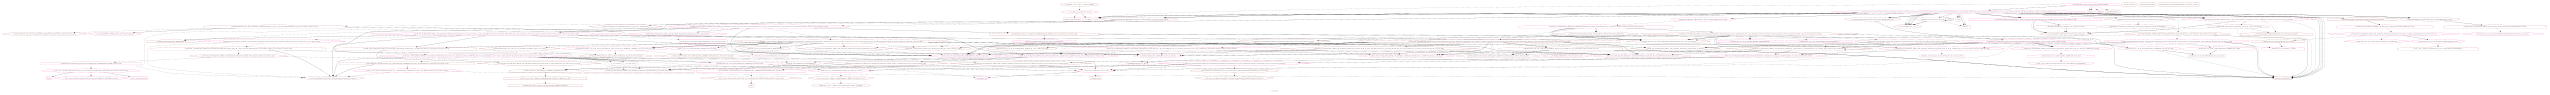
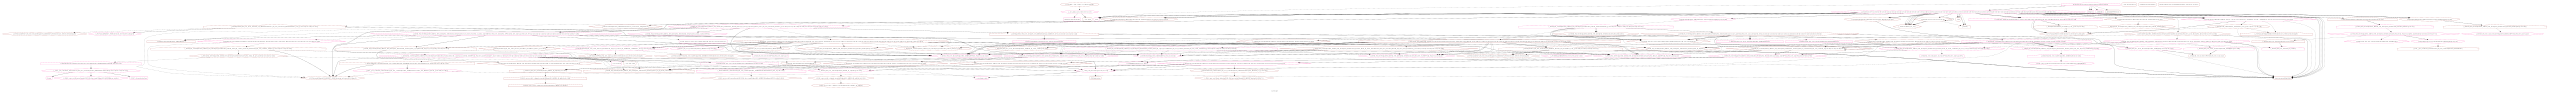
(751, 85) -> none
